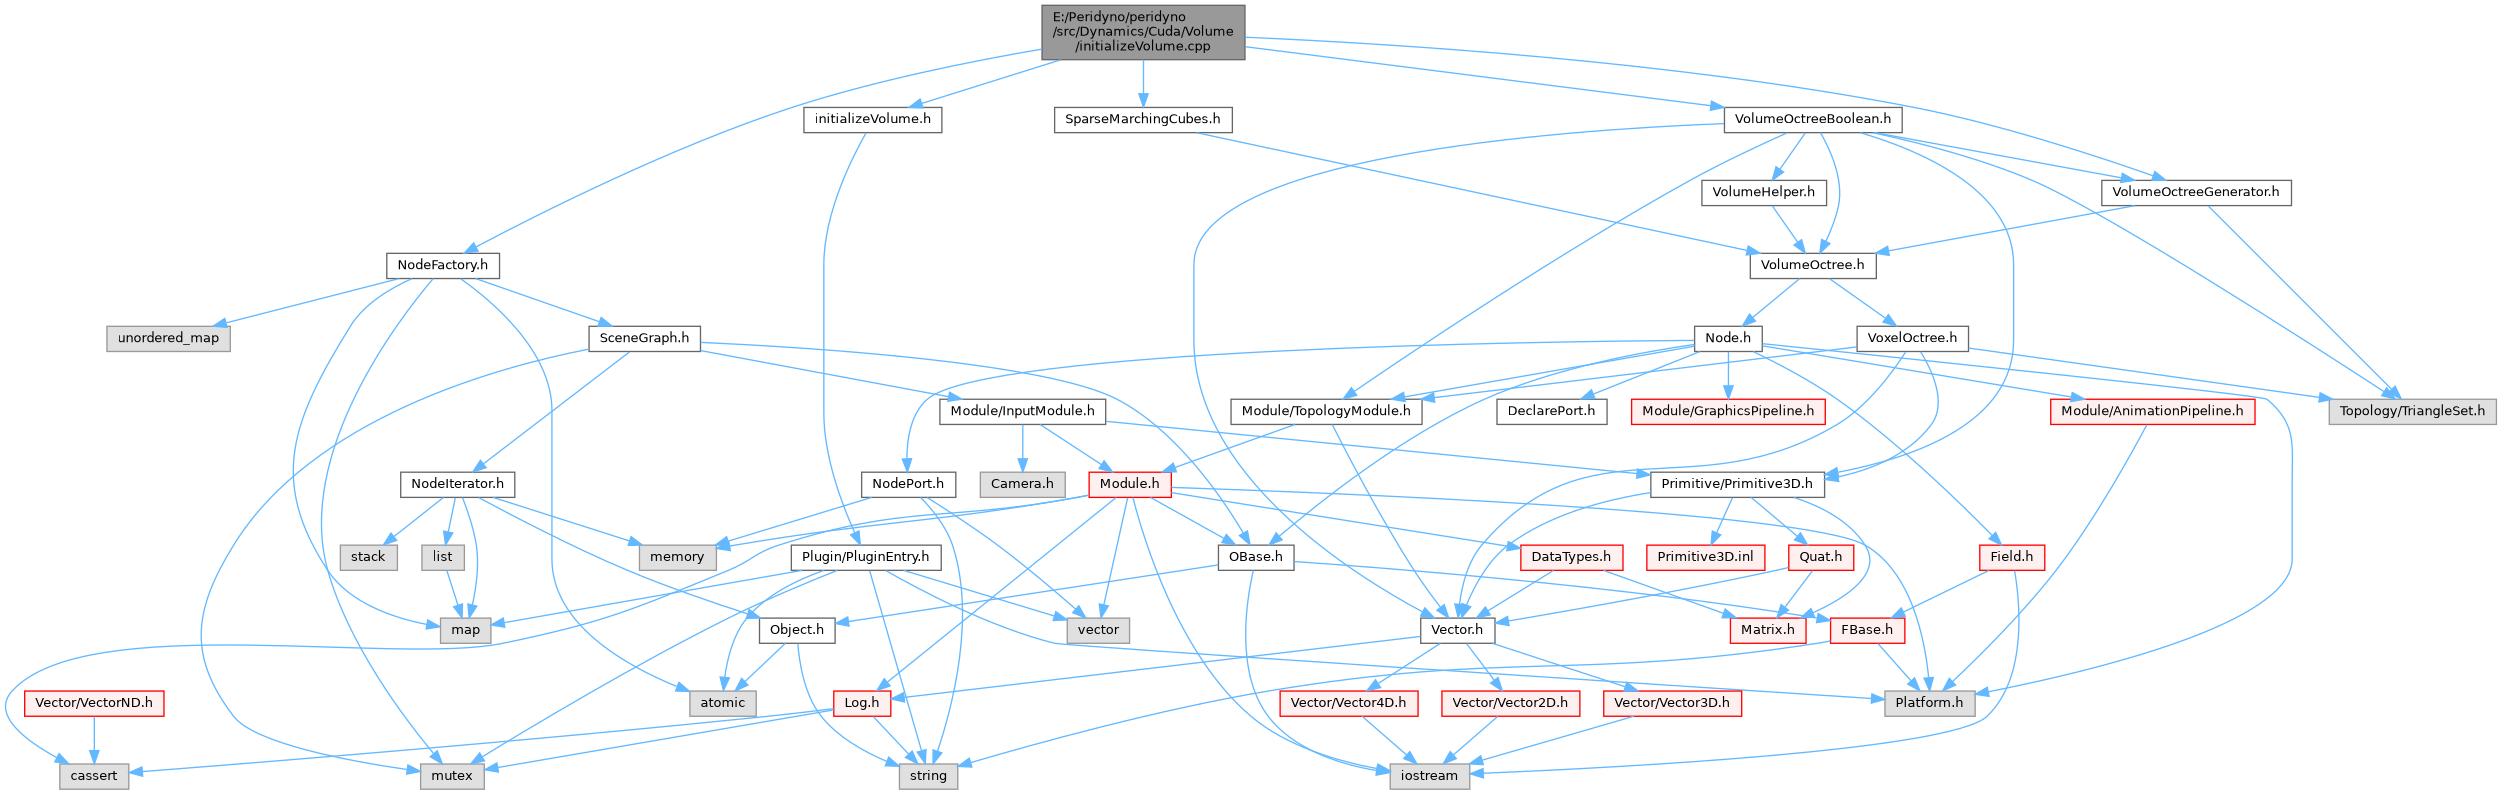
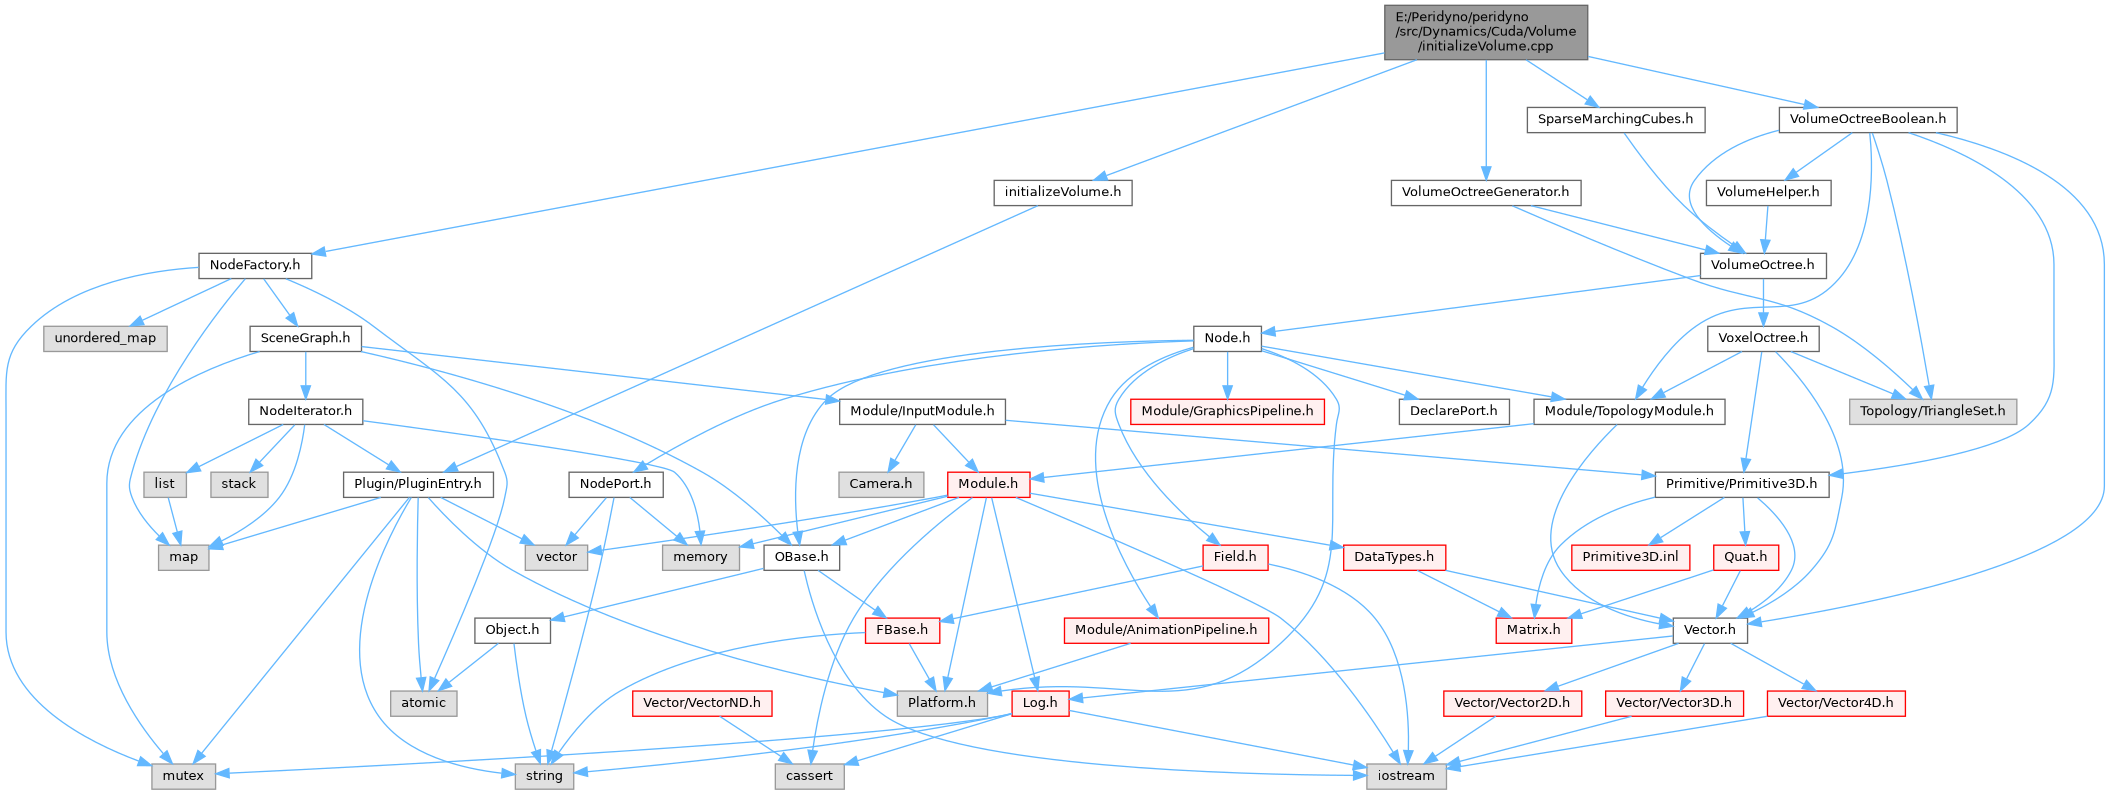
(1998, 155) -> none
(610, 563) -> (356, 445)
none -> (1211, 738)
